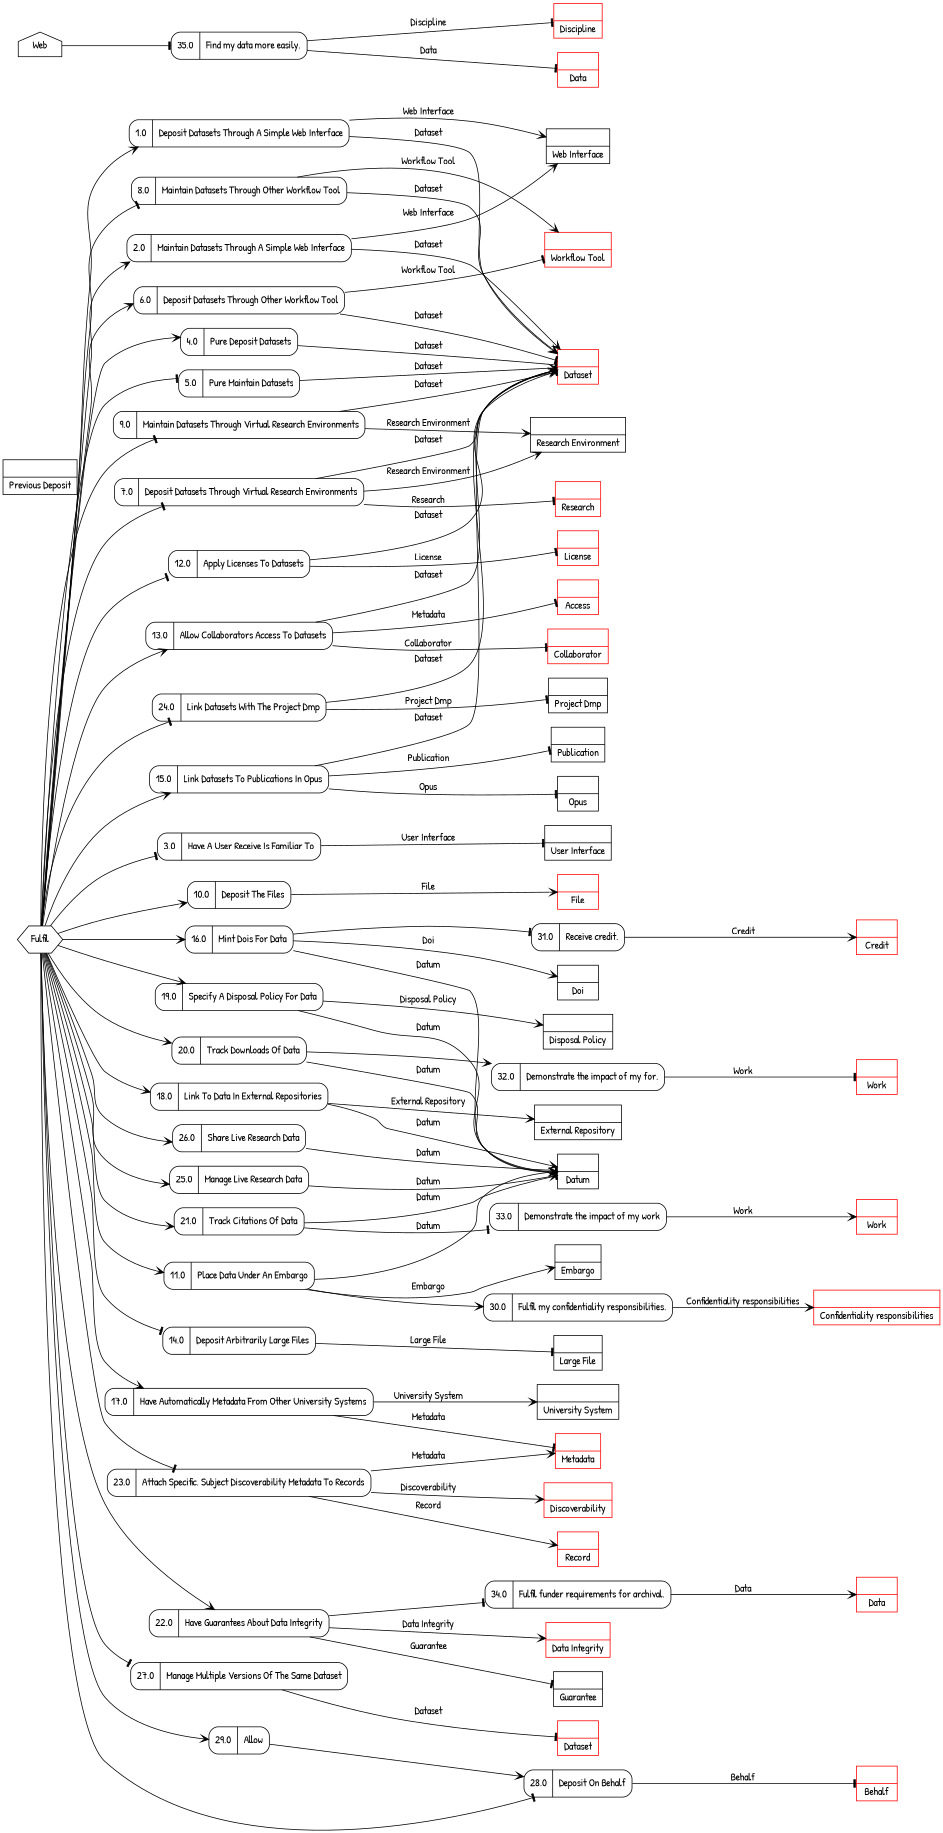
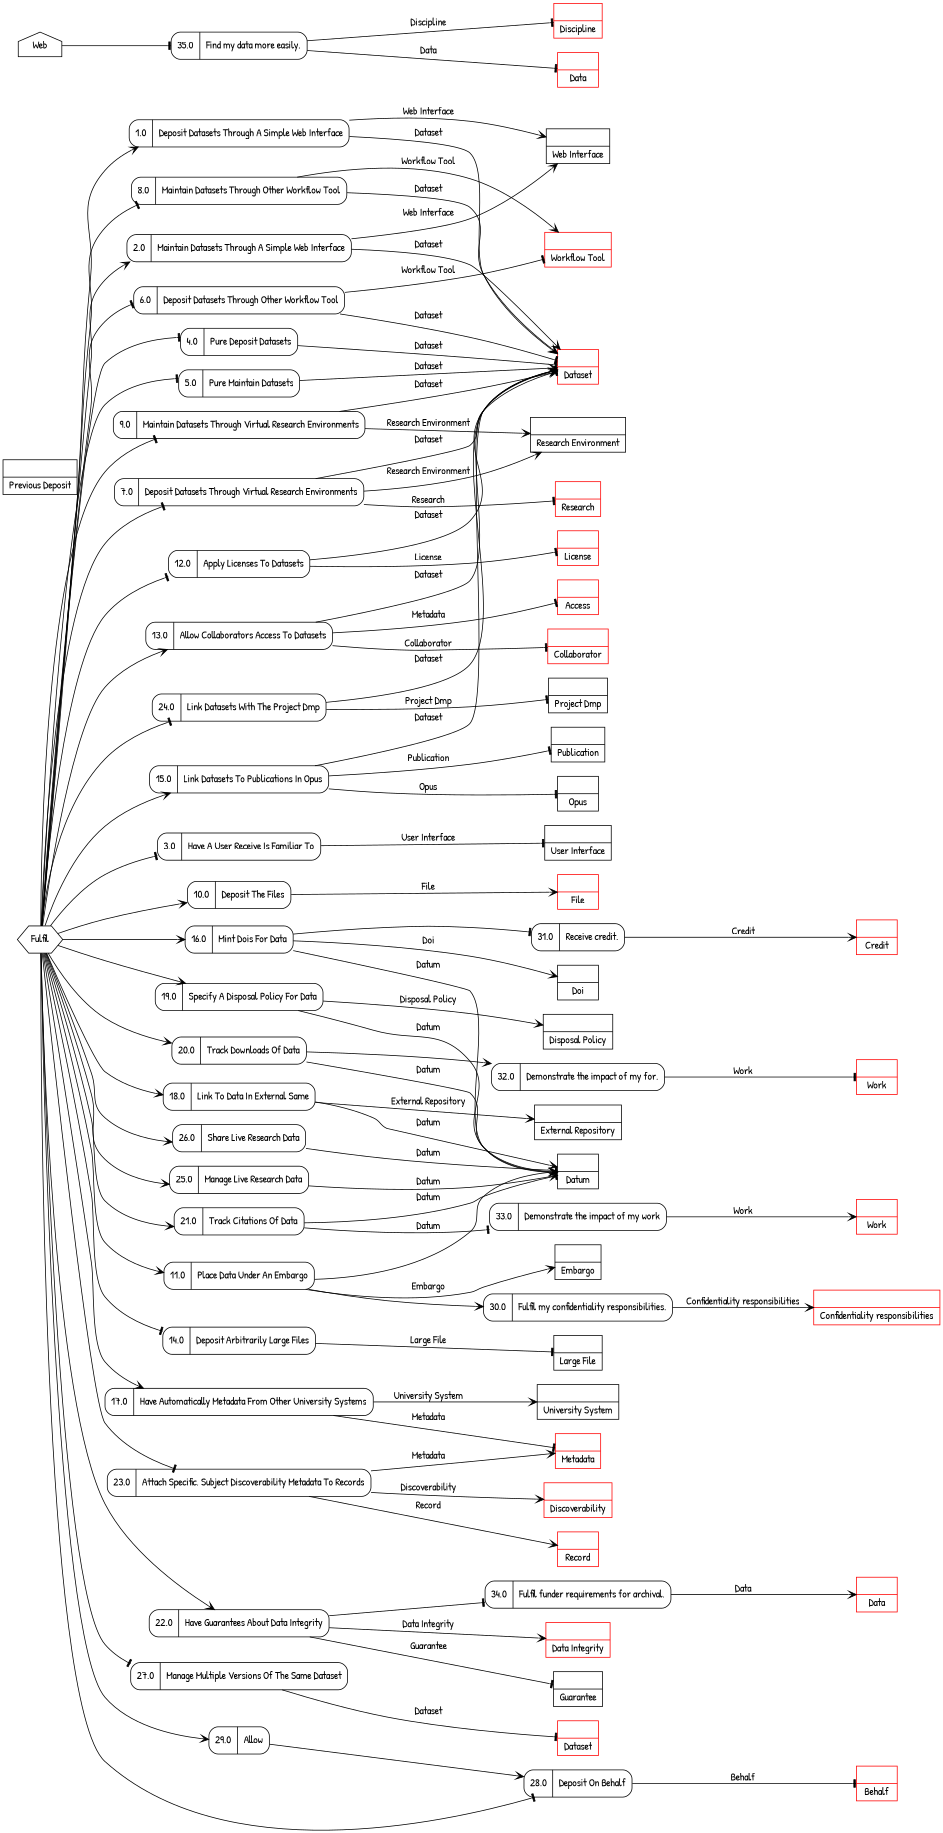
(69, 607) -> (69, 605)
(68, 608) -> (69, 606)
(253, 1096) -> (253, 1096)
